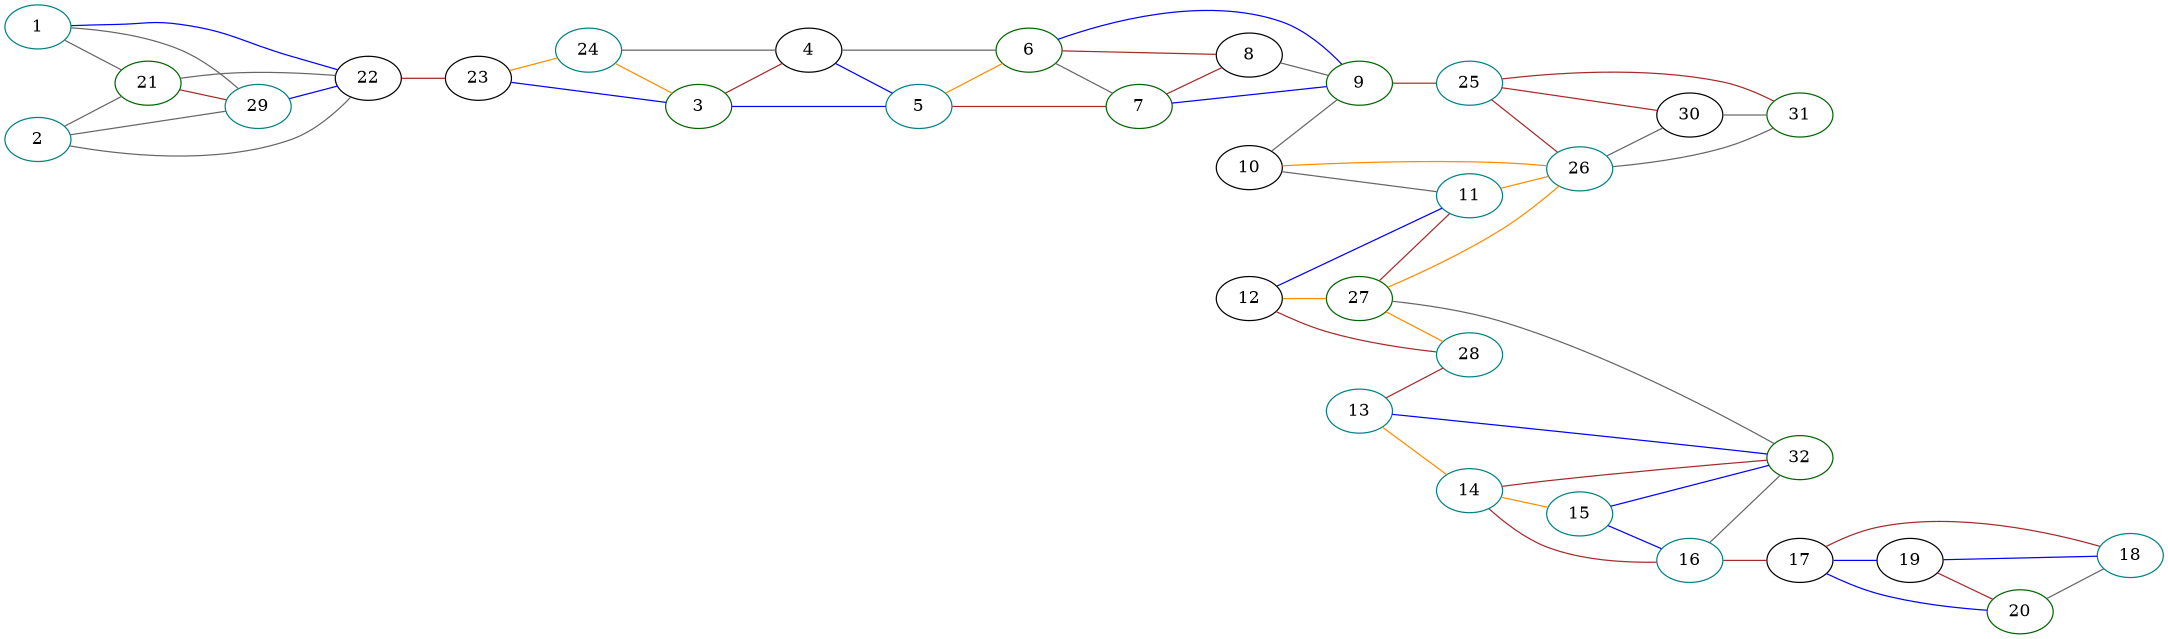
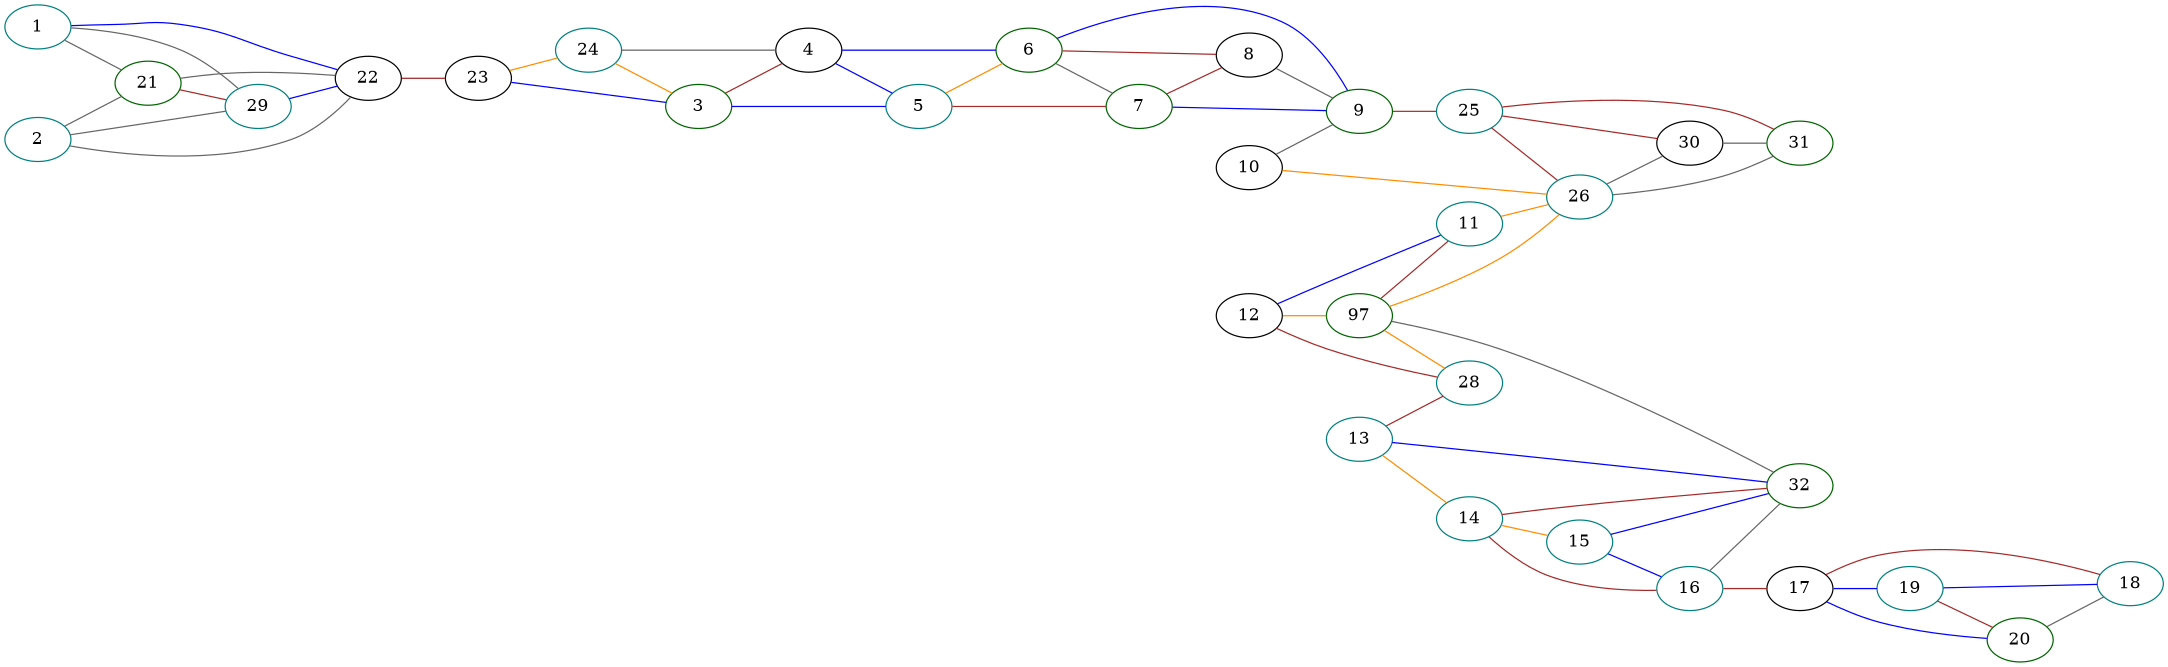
(919, 50) -> (919, 50)
(1360, 182) -> none
(1359, 299) -> (1359, 316)
(1910, 560) -> (1910, 589)
